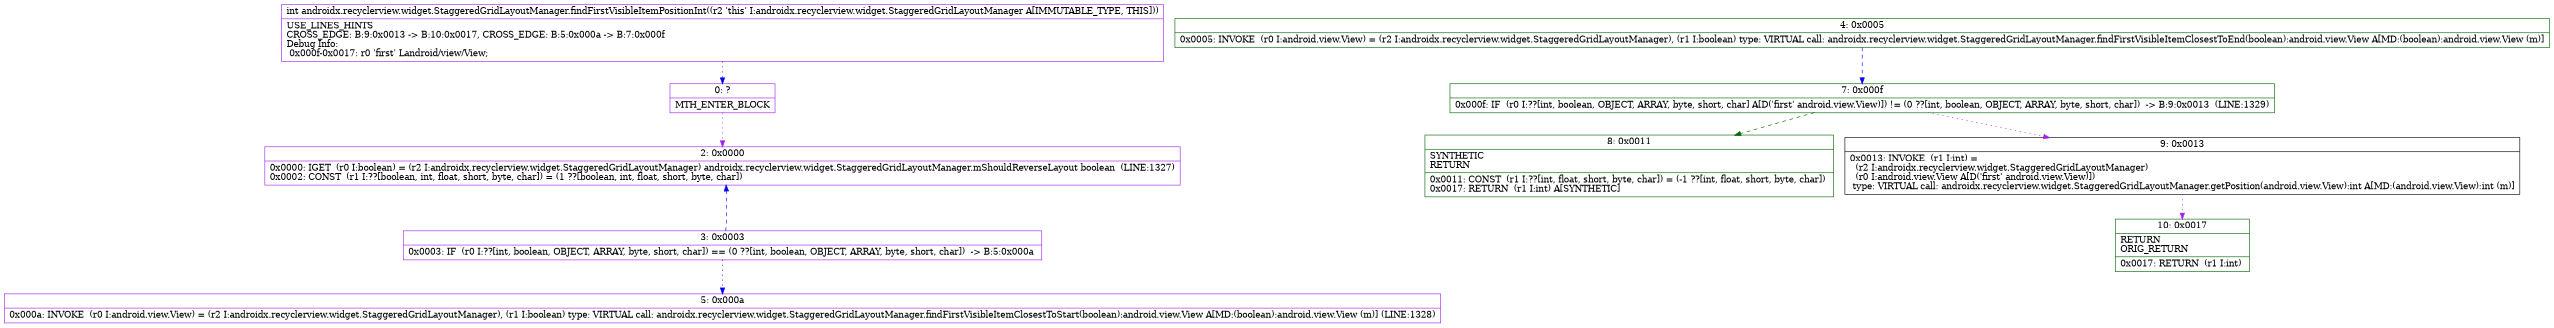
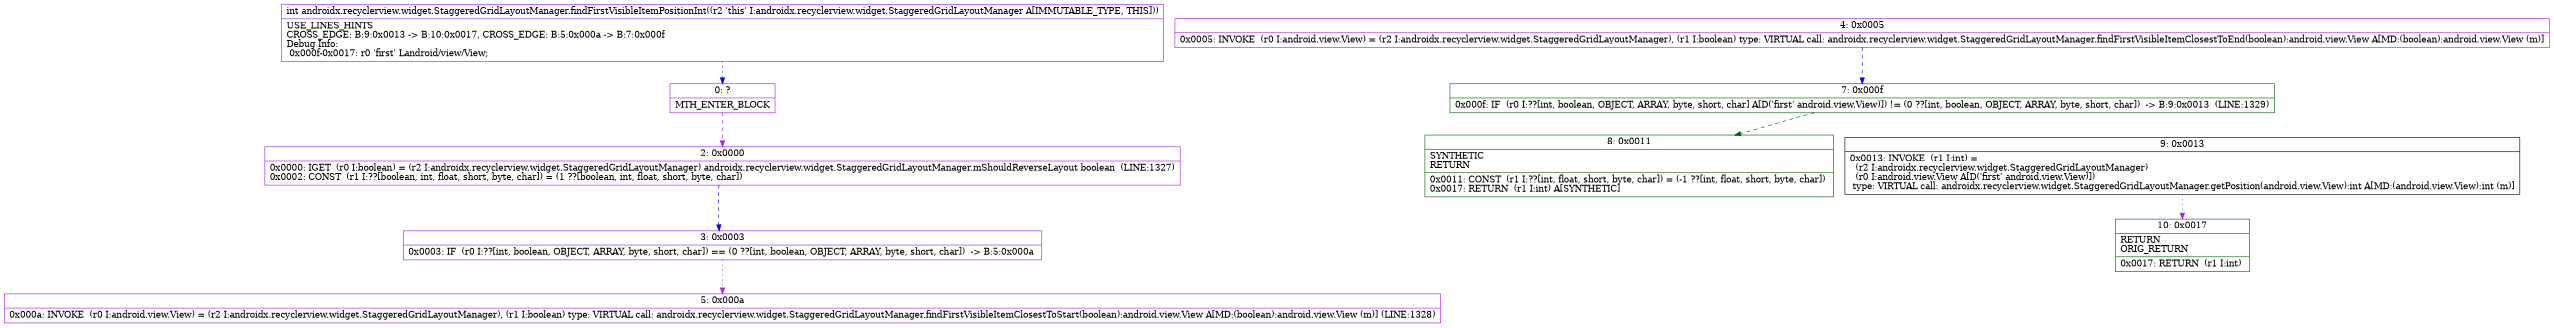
(1862, 33) -> (1862, 33)
(1986, 125) -> none
(723, 127) -> (723, 127)
(727, 211) -> (718, 205)
(723, 274) -> (723, 274)
